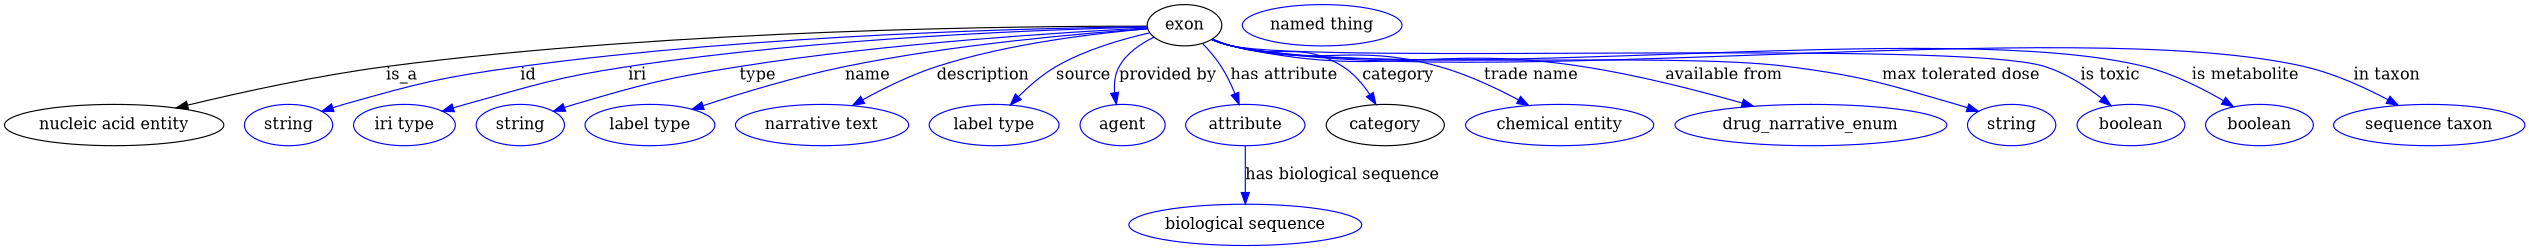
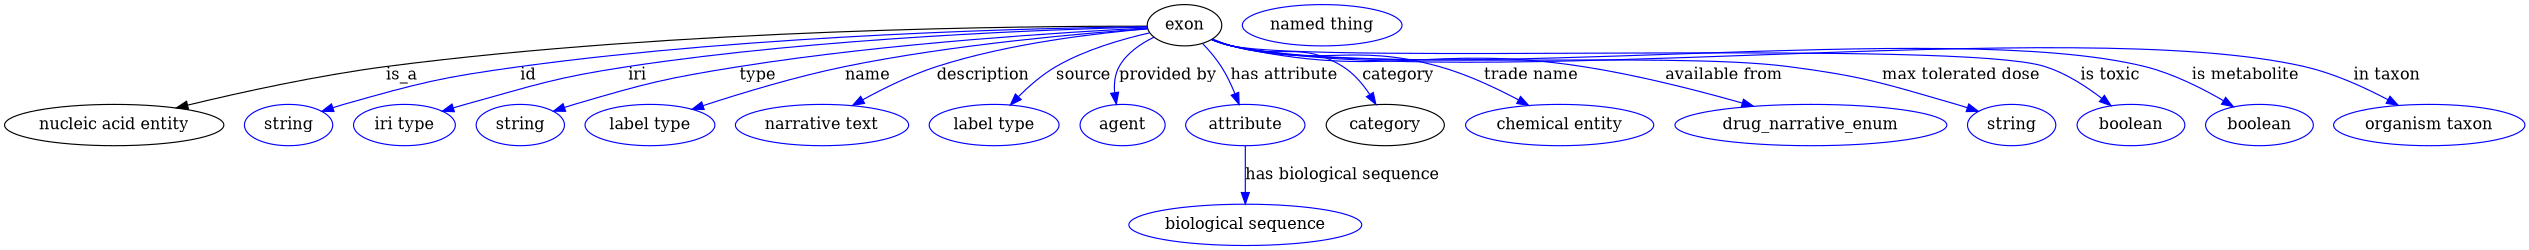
(2429, 125) -> (2429, 125)
